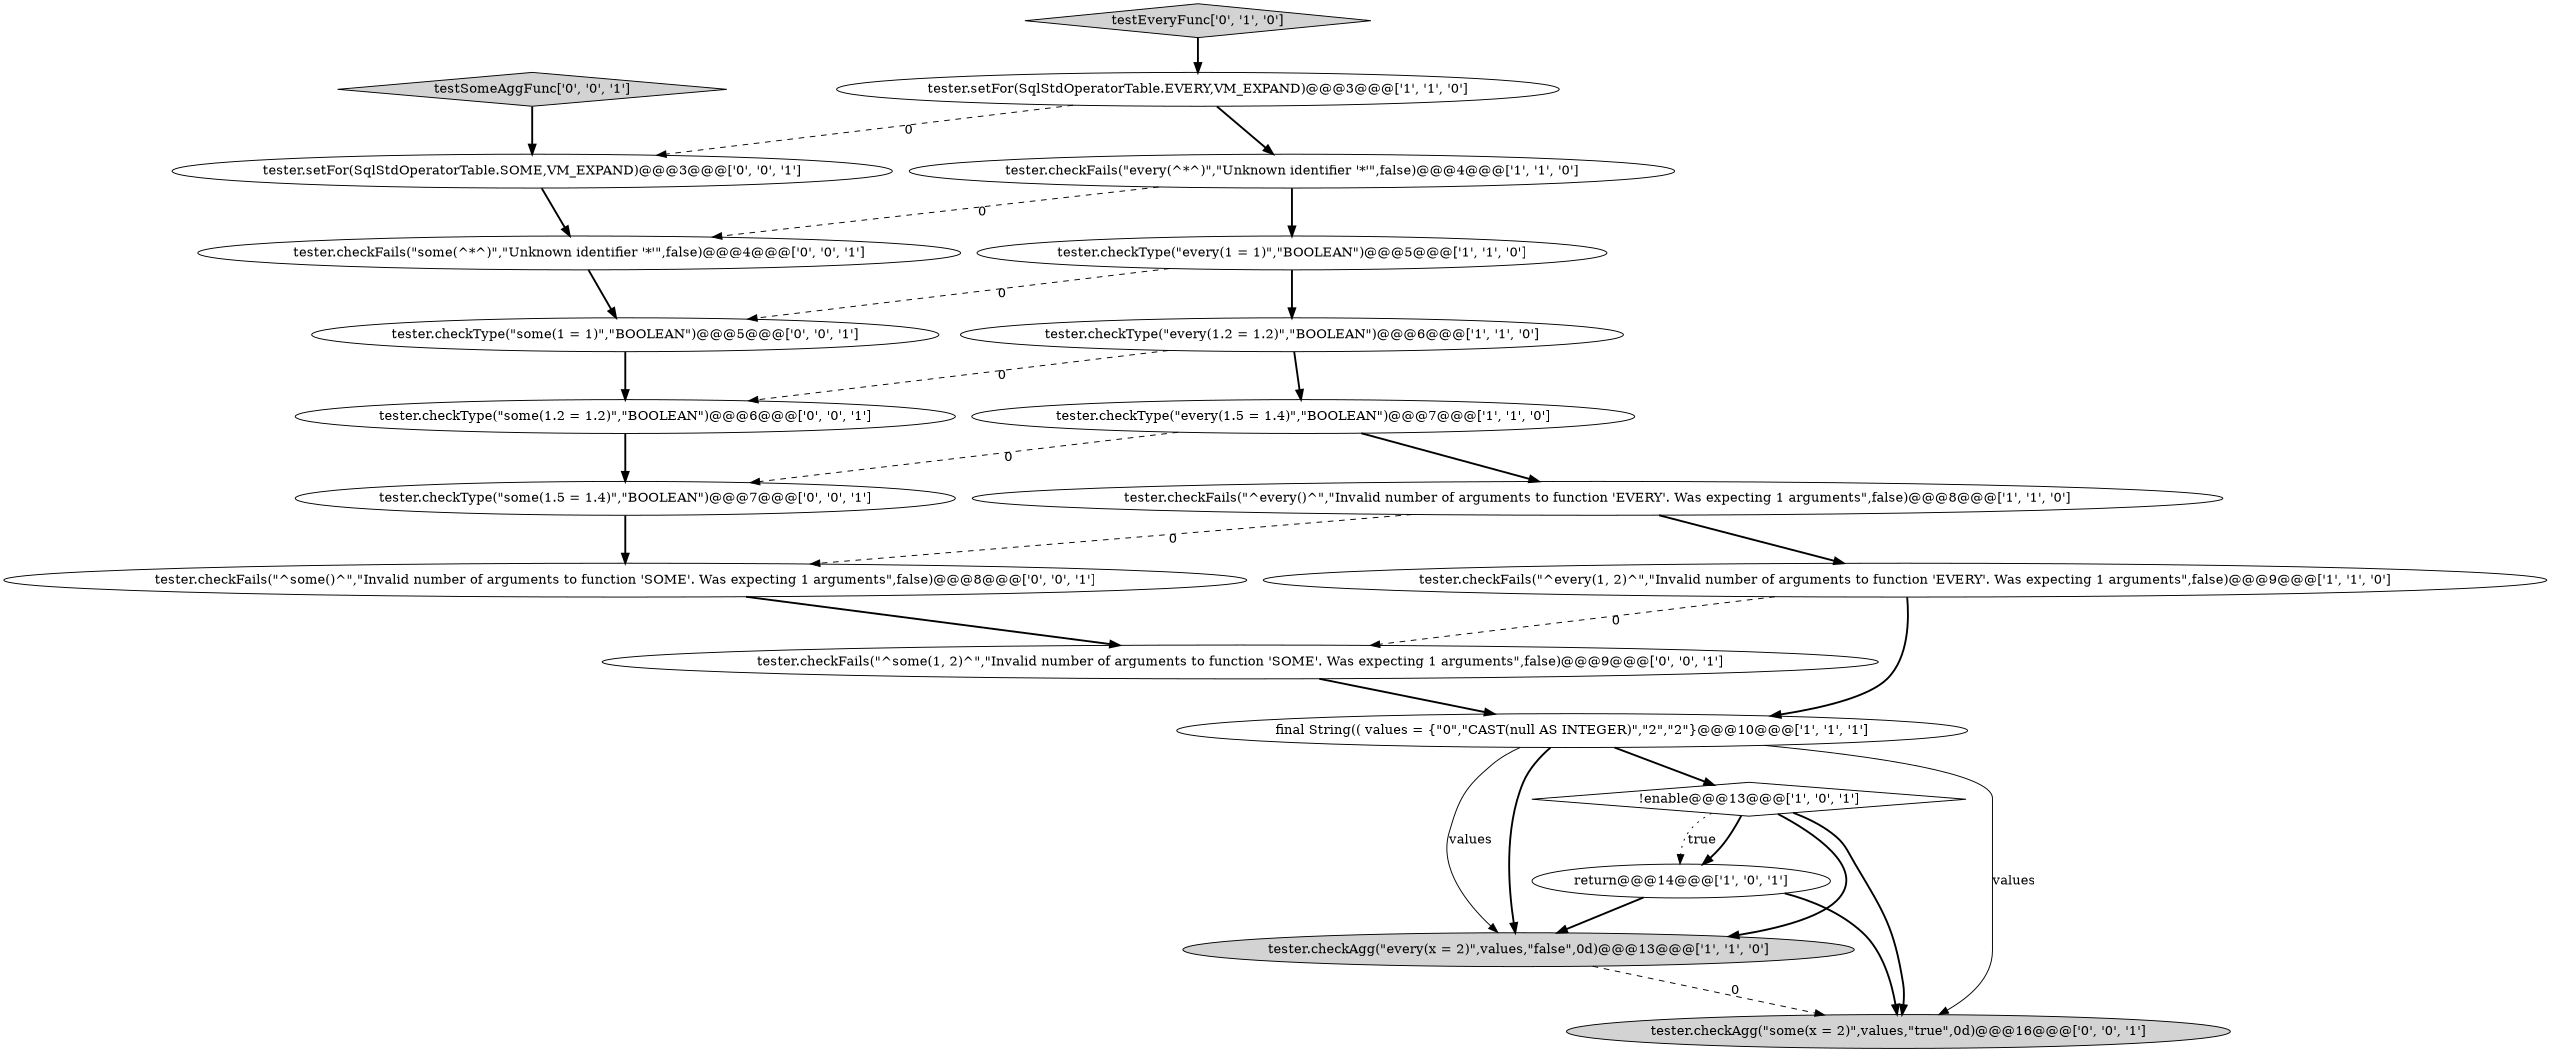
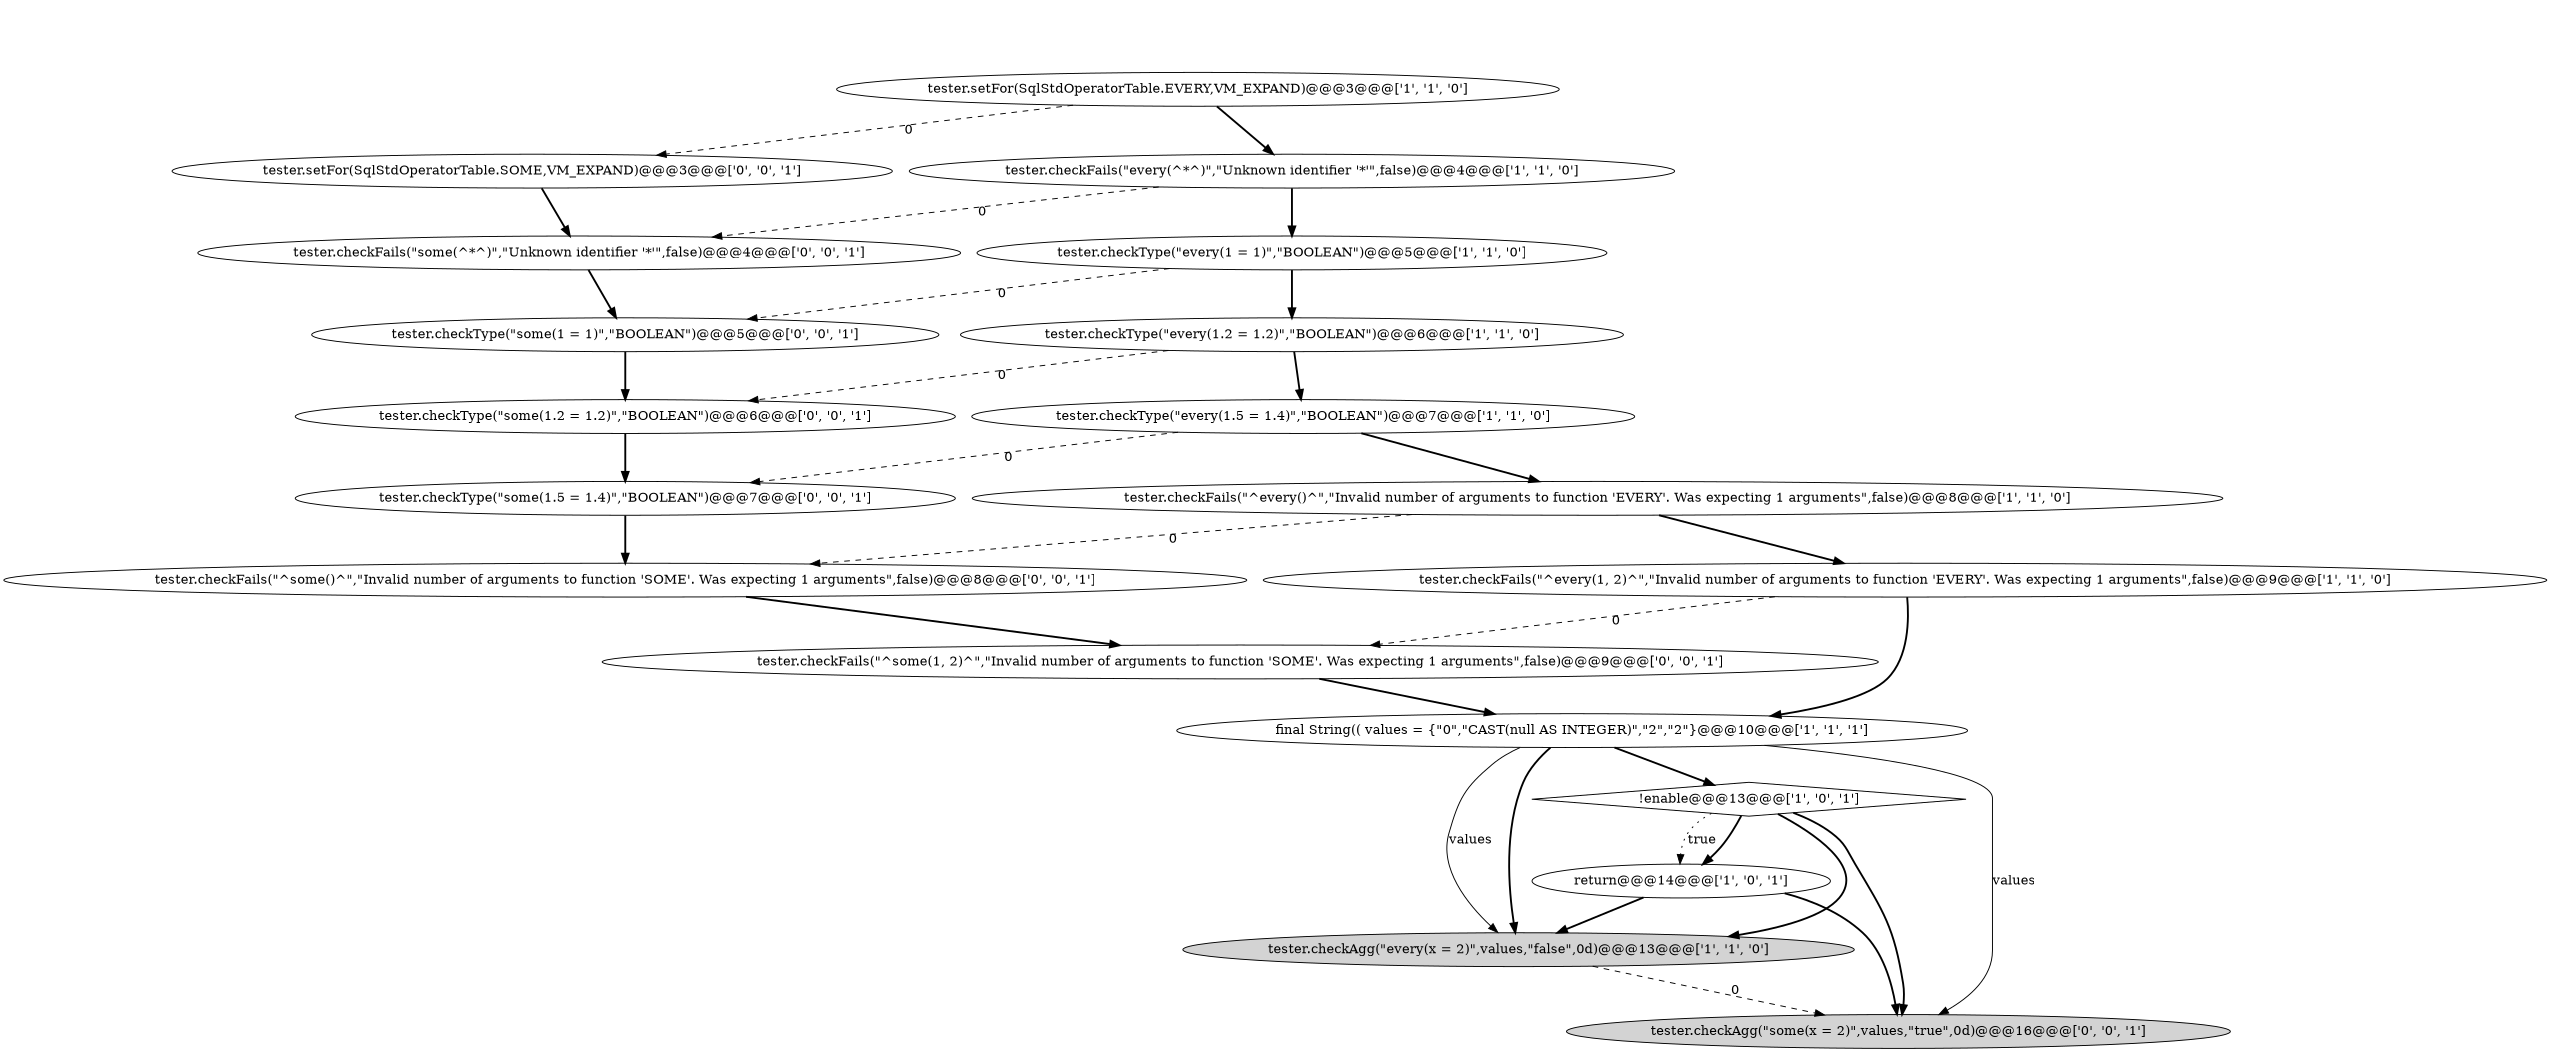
(1198, 21) -> none
(532, 89) -> none
